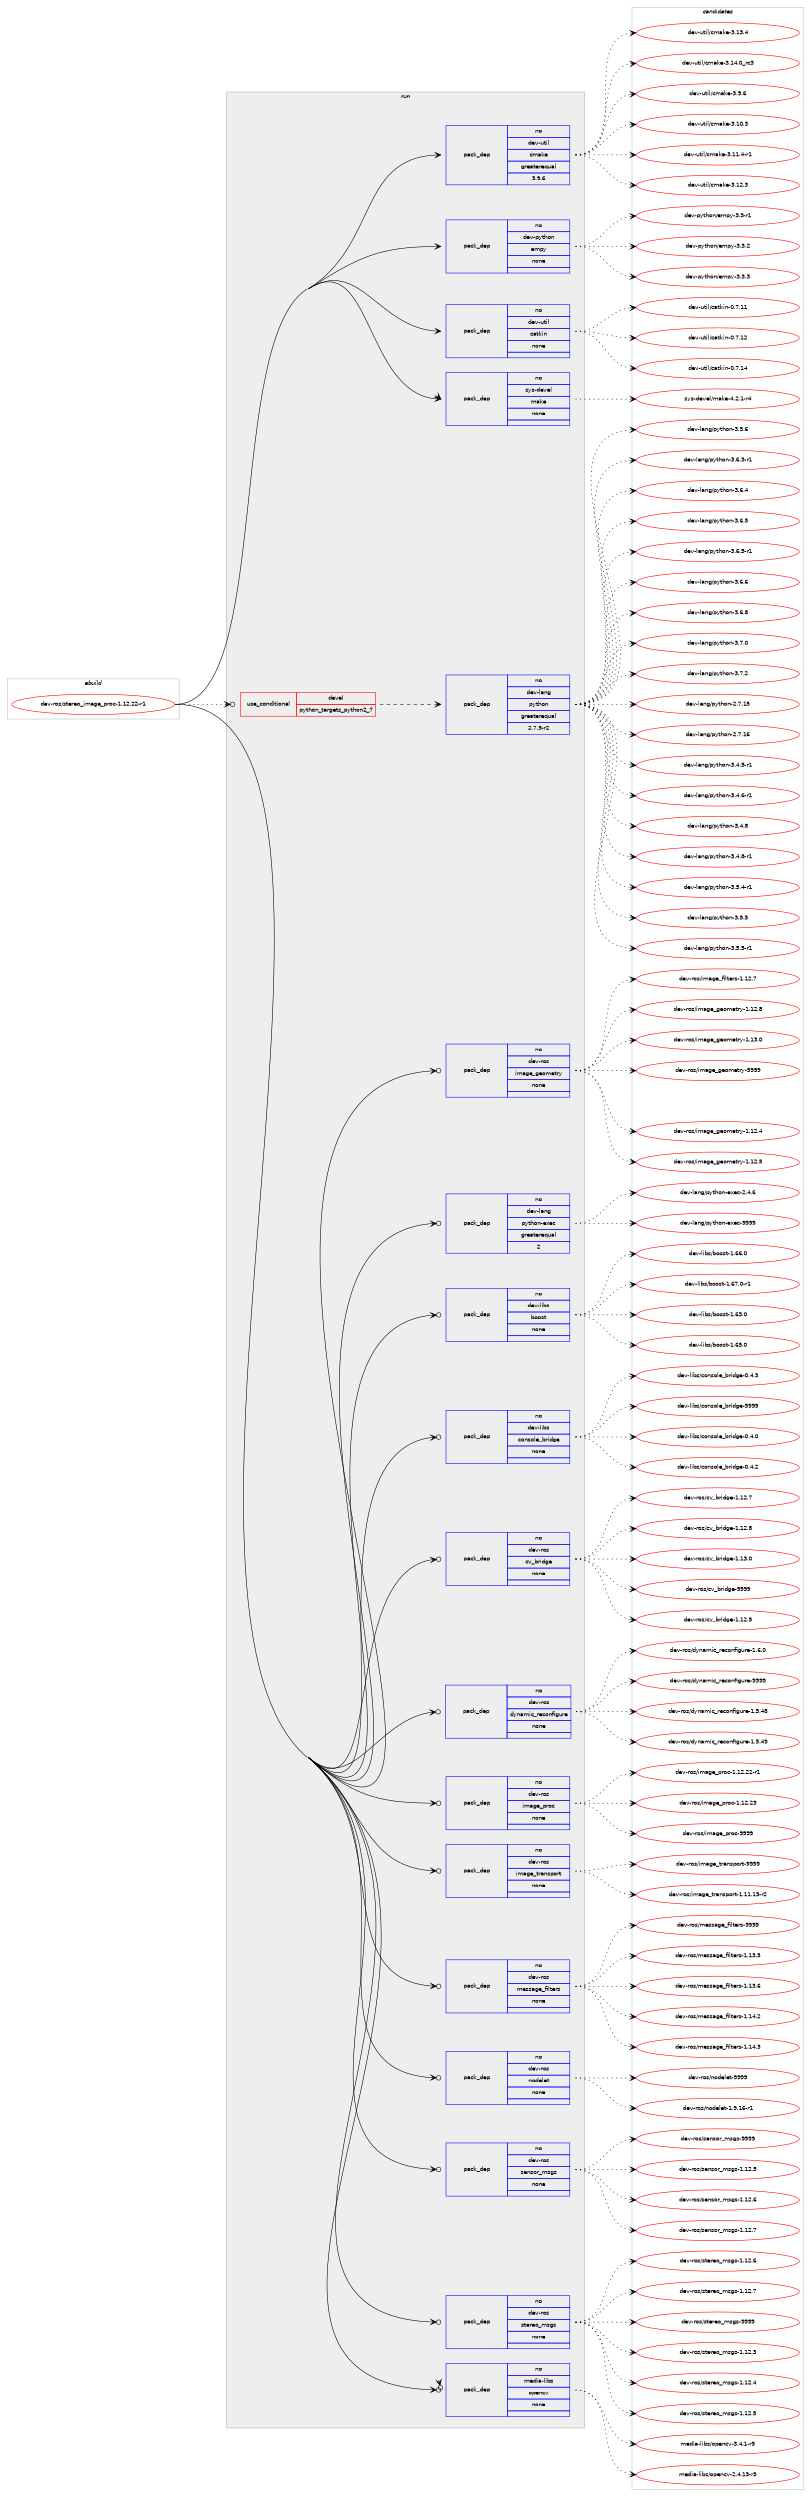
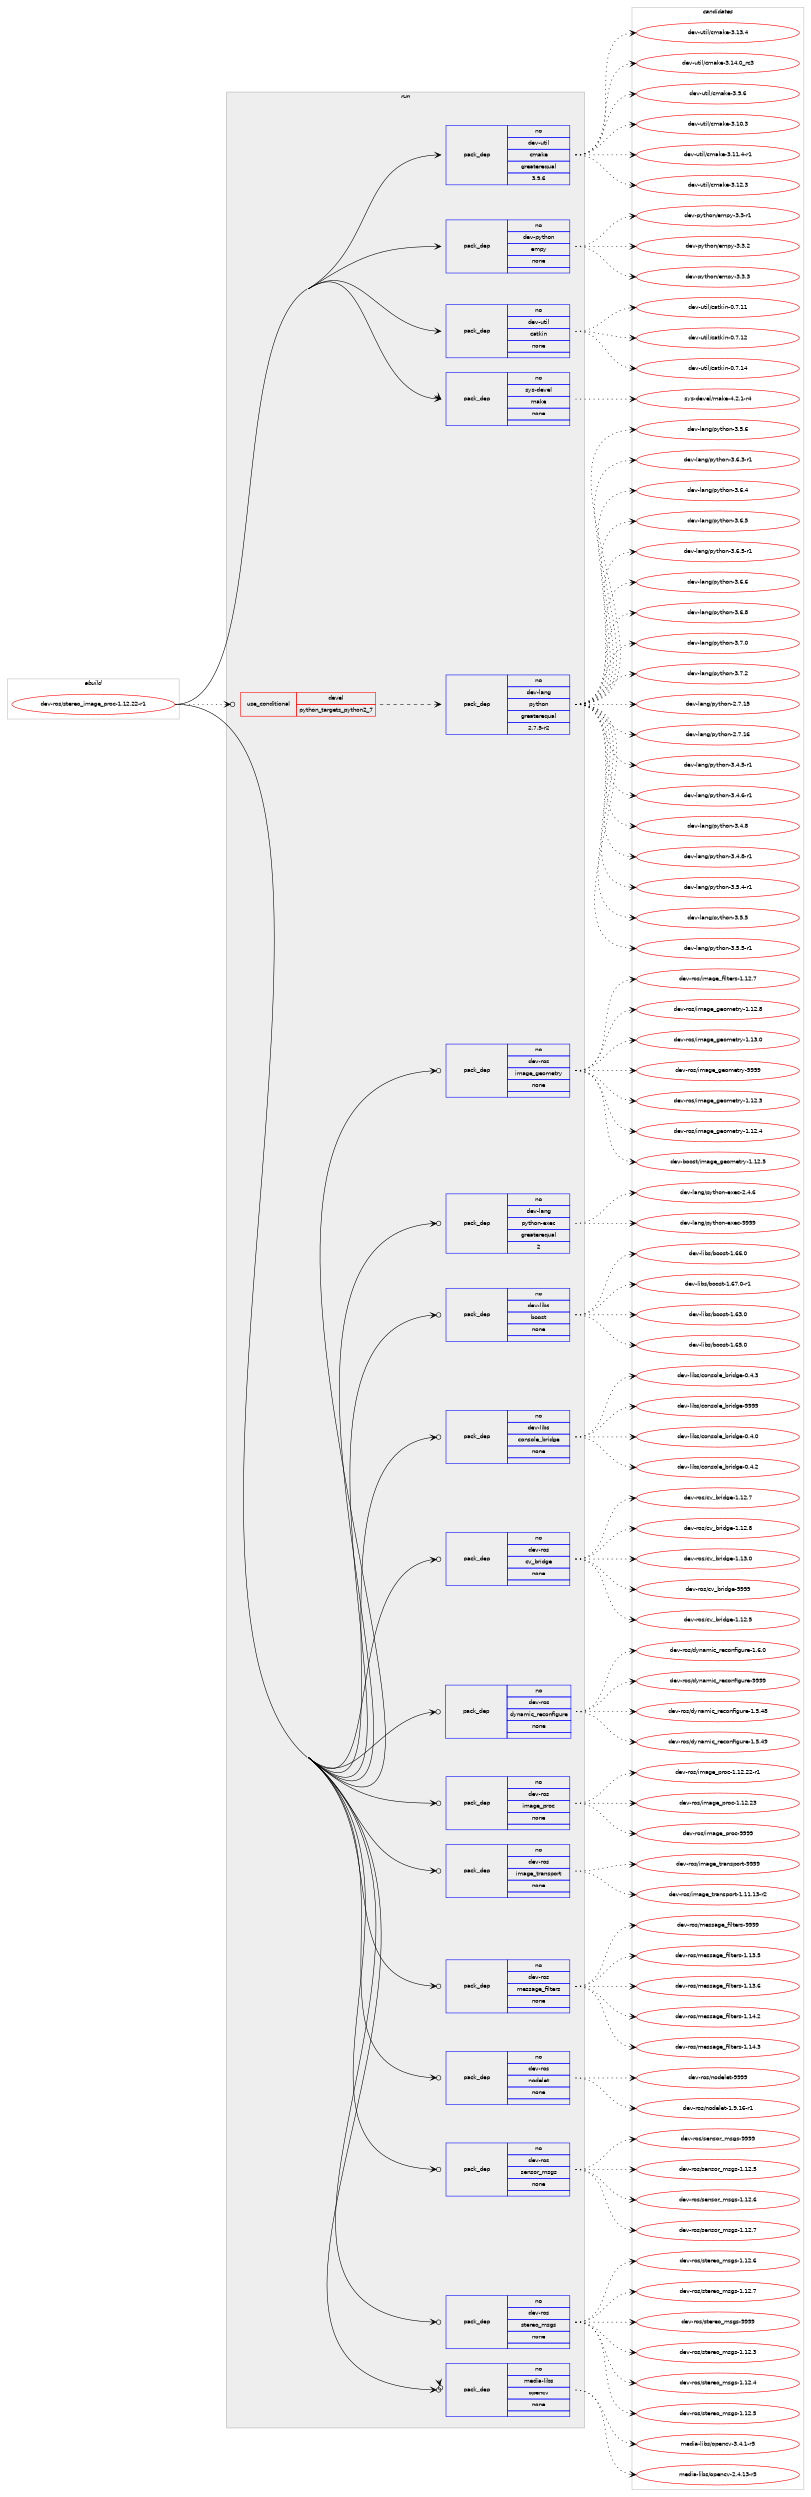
none -> (718, 1101)
(718, 1162) -> (718, 1162)
